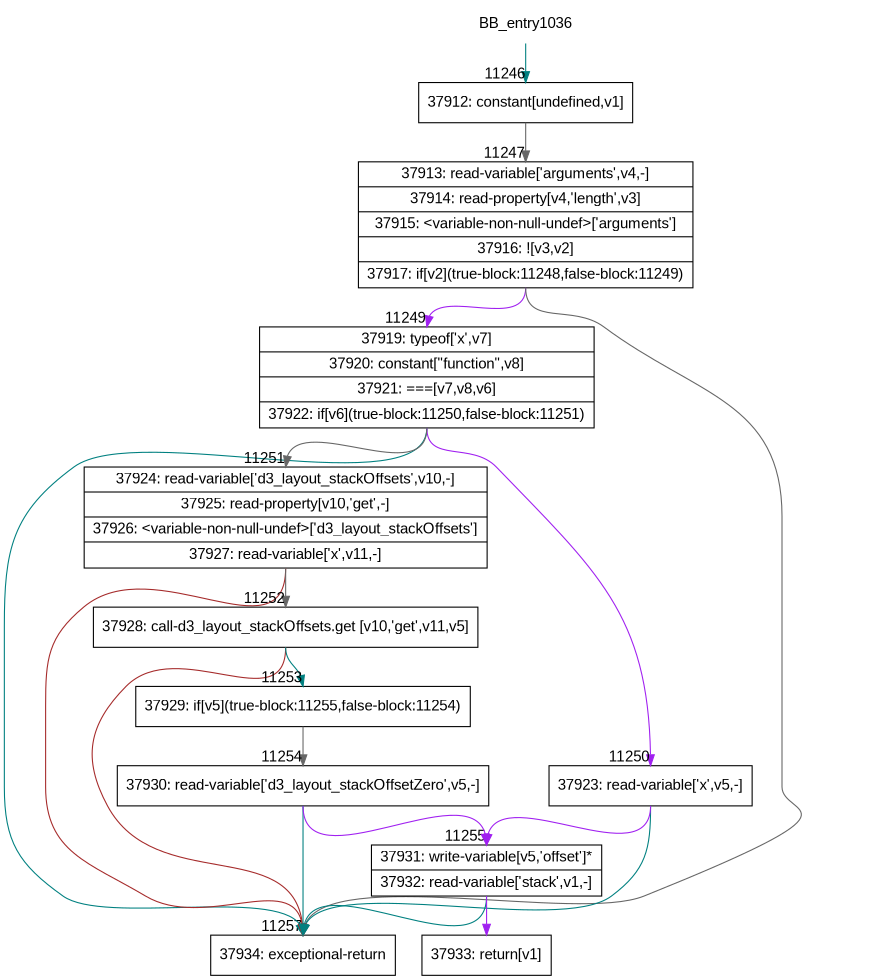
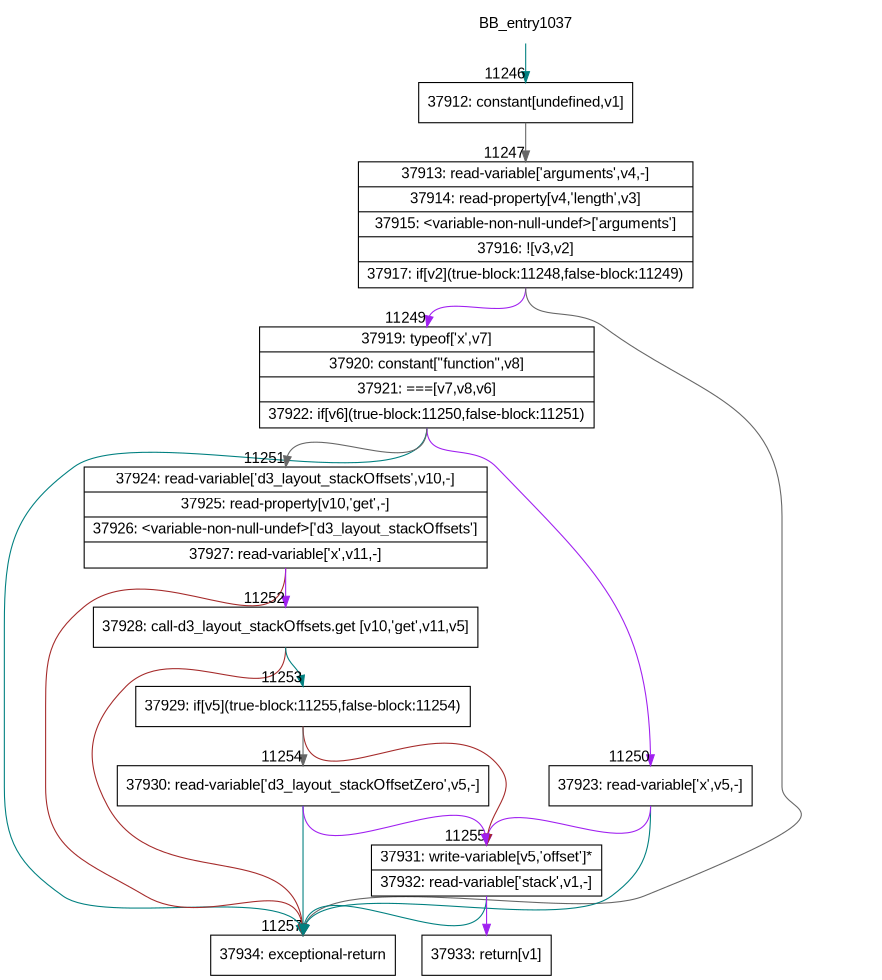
(526, 24) -> (526, 24)
(286, 582) -> (286, 582)
none -> (429, 745)
